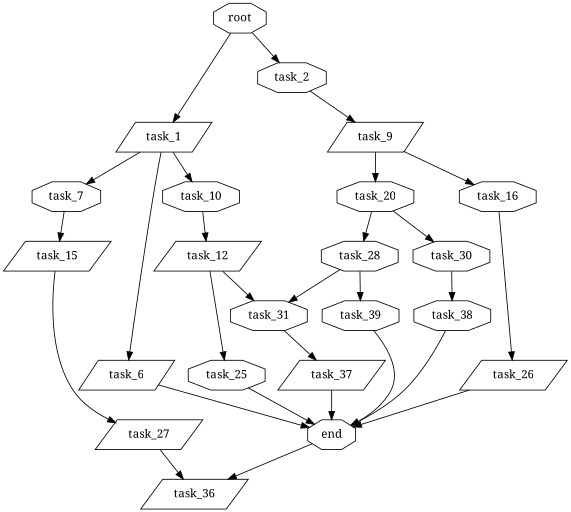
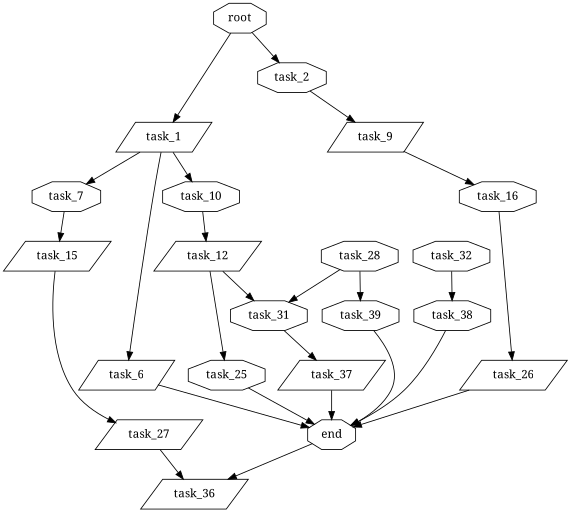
(375, 197) -> none
(451, 256) -> (451, 256)
